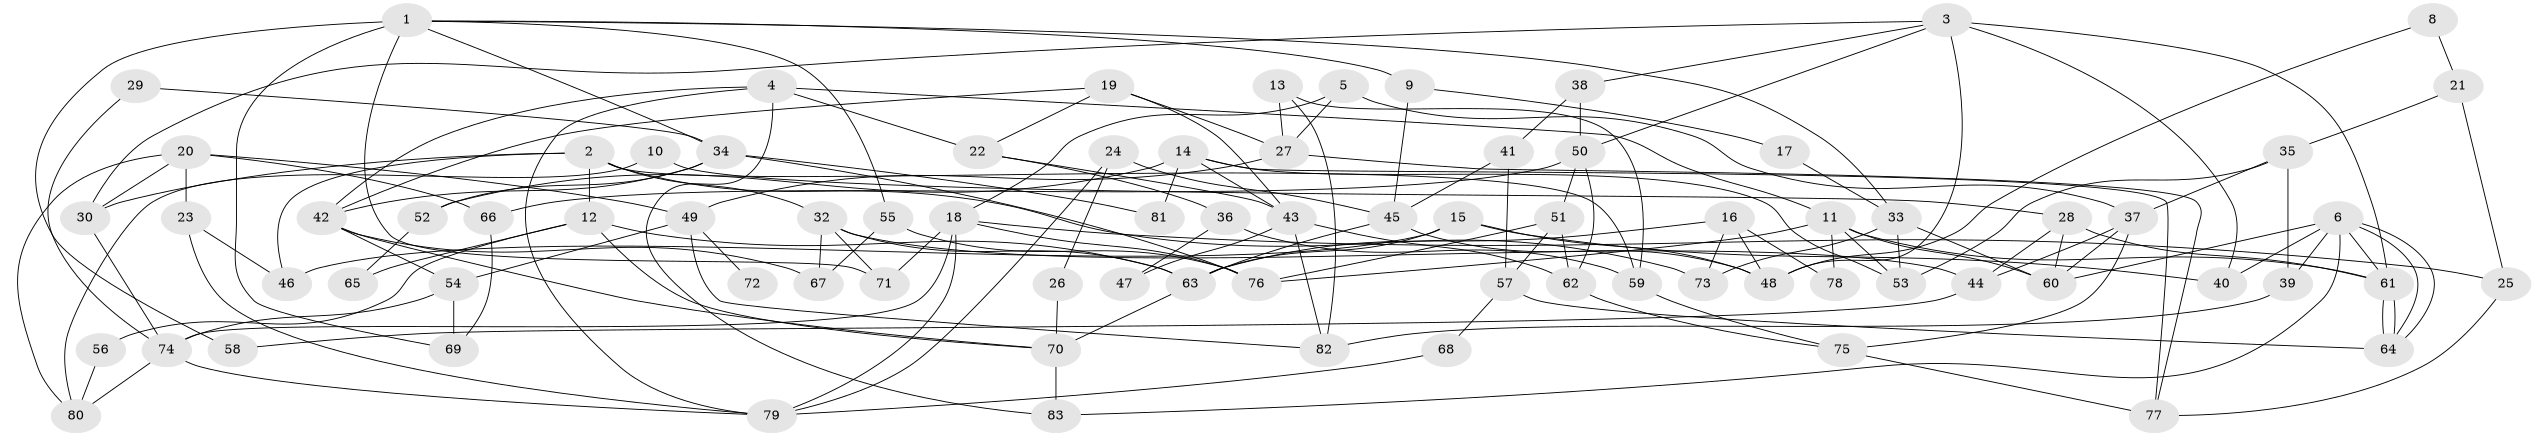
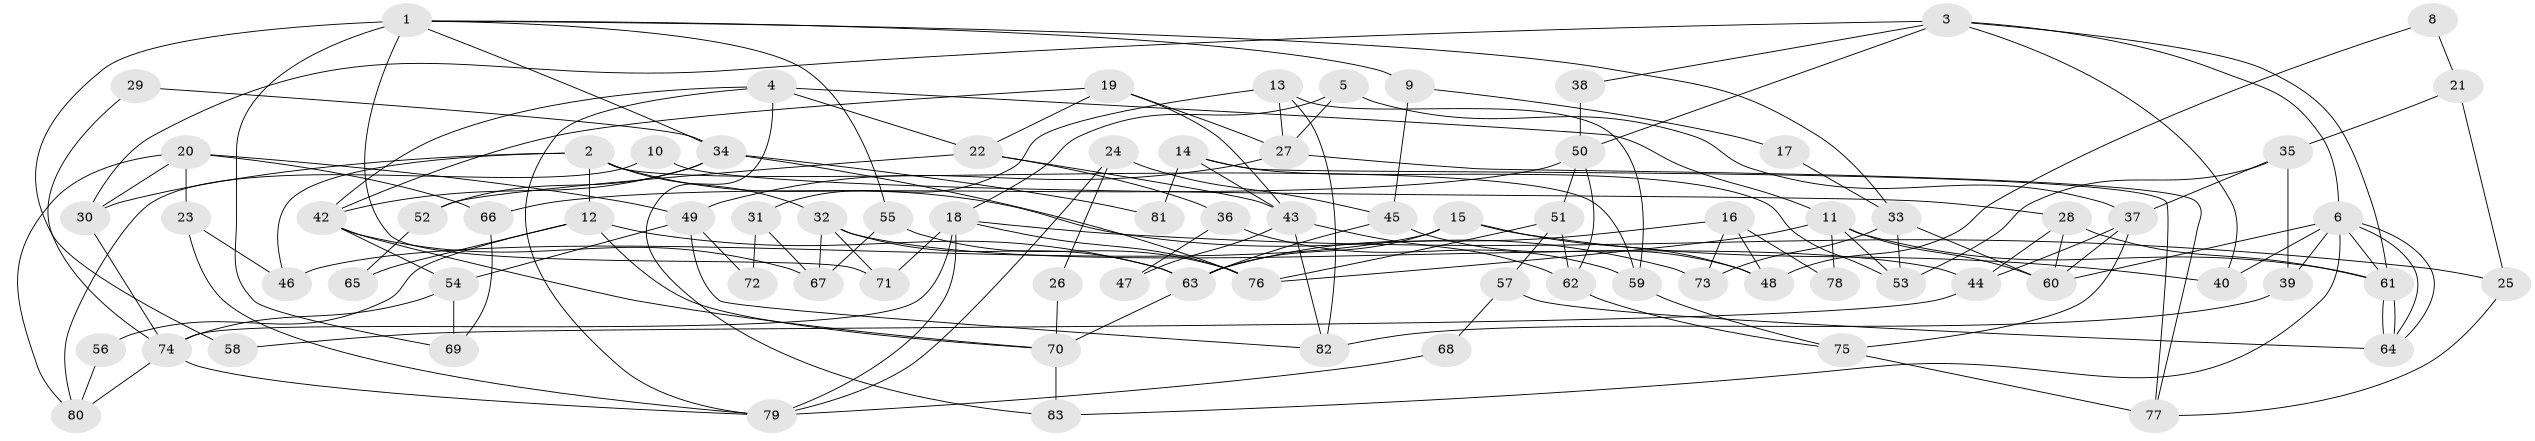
(1509, 152) -> none
(620, 177) -> (761, 170)
(1945, 212) -> (2190, 61)
none -> (756, 218)
